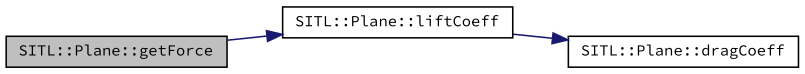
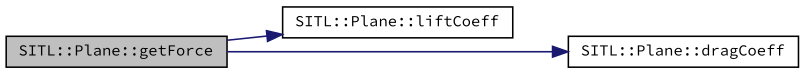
(533, 36) -> (390, 52)
